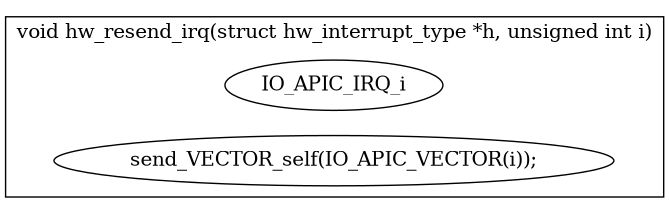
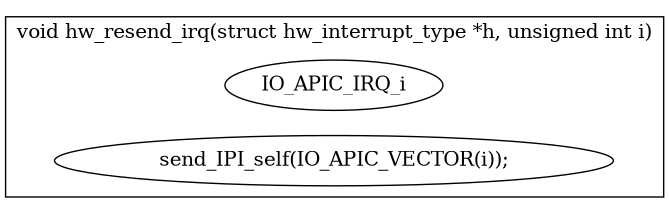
(334, 161) -> (334, 161)
